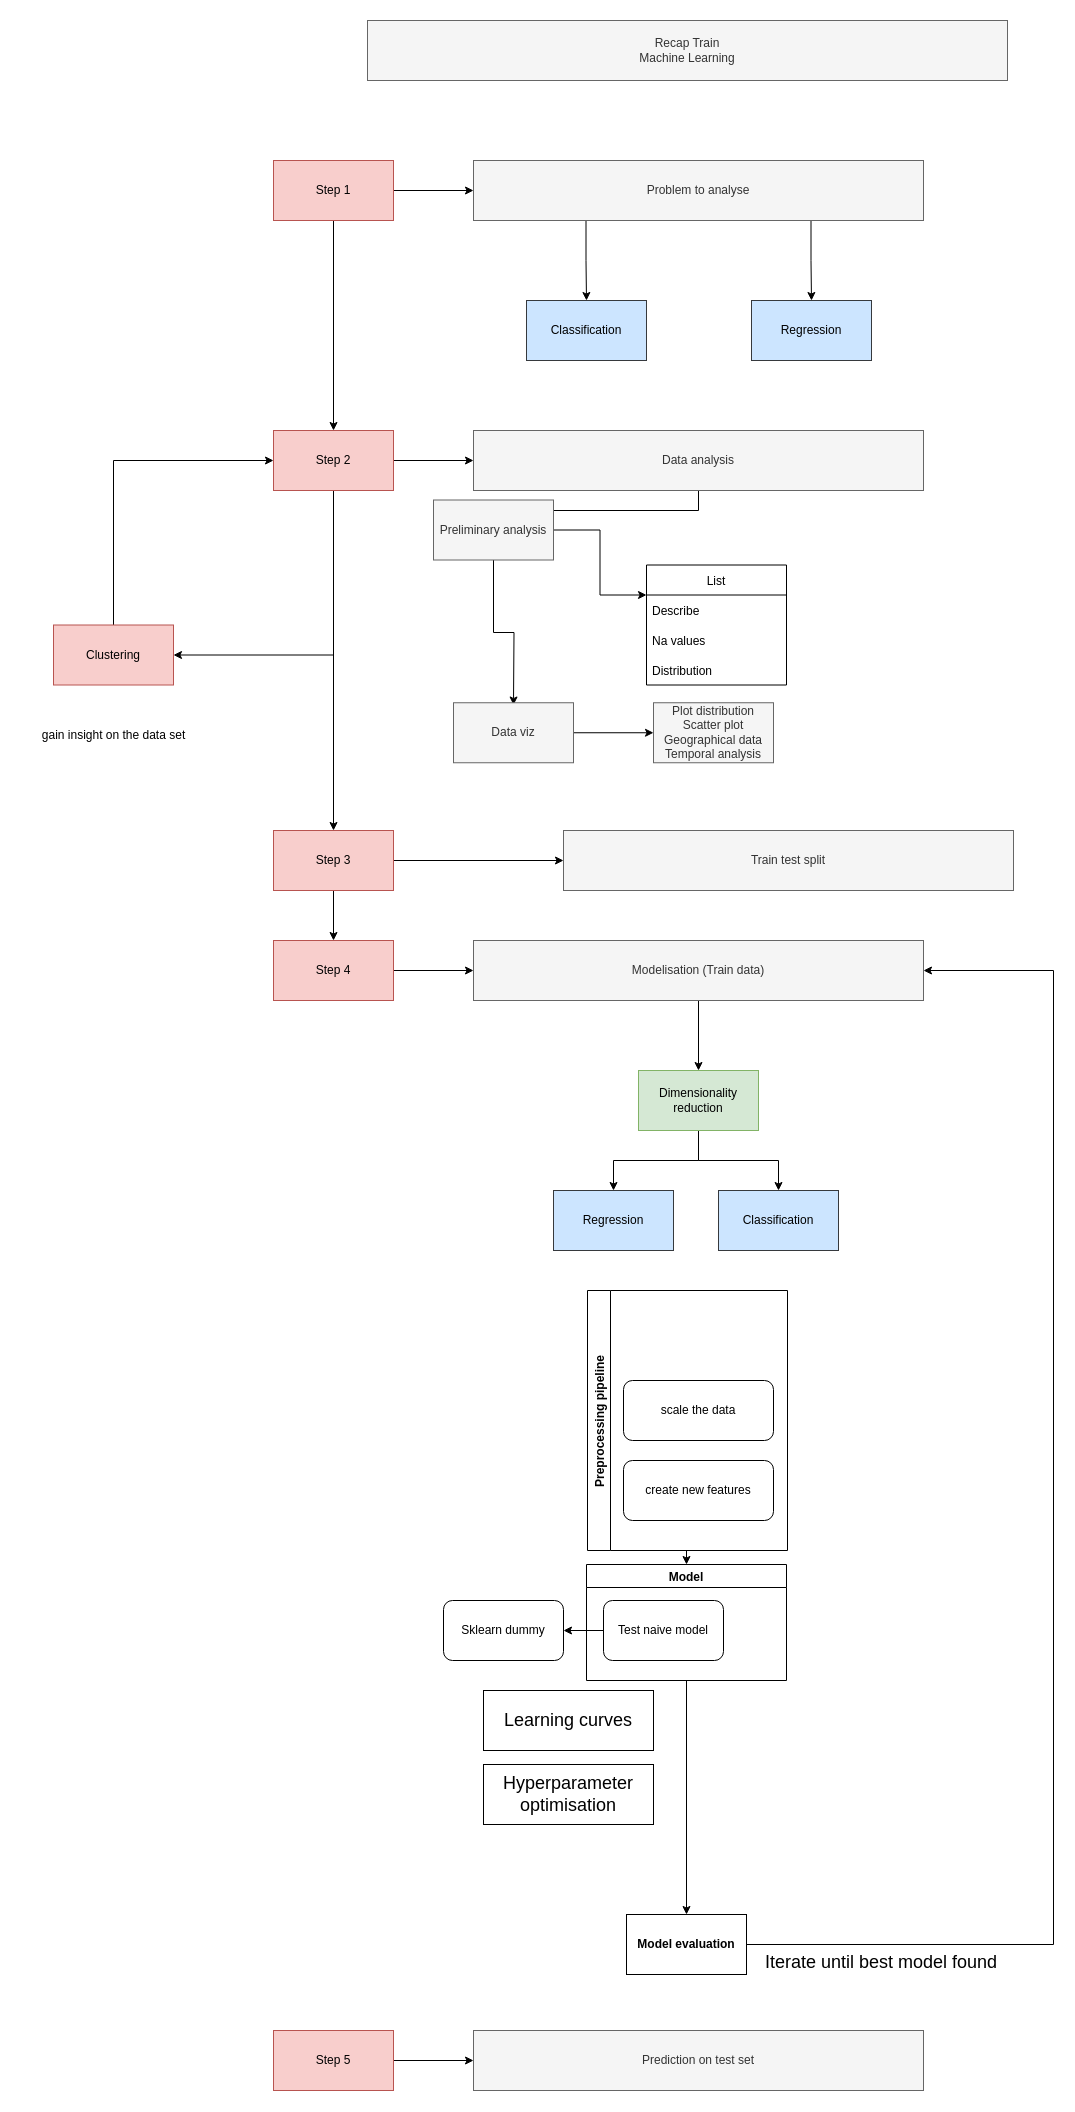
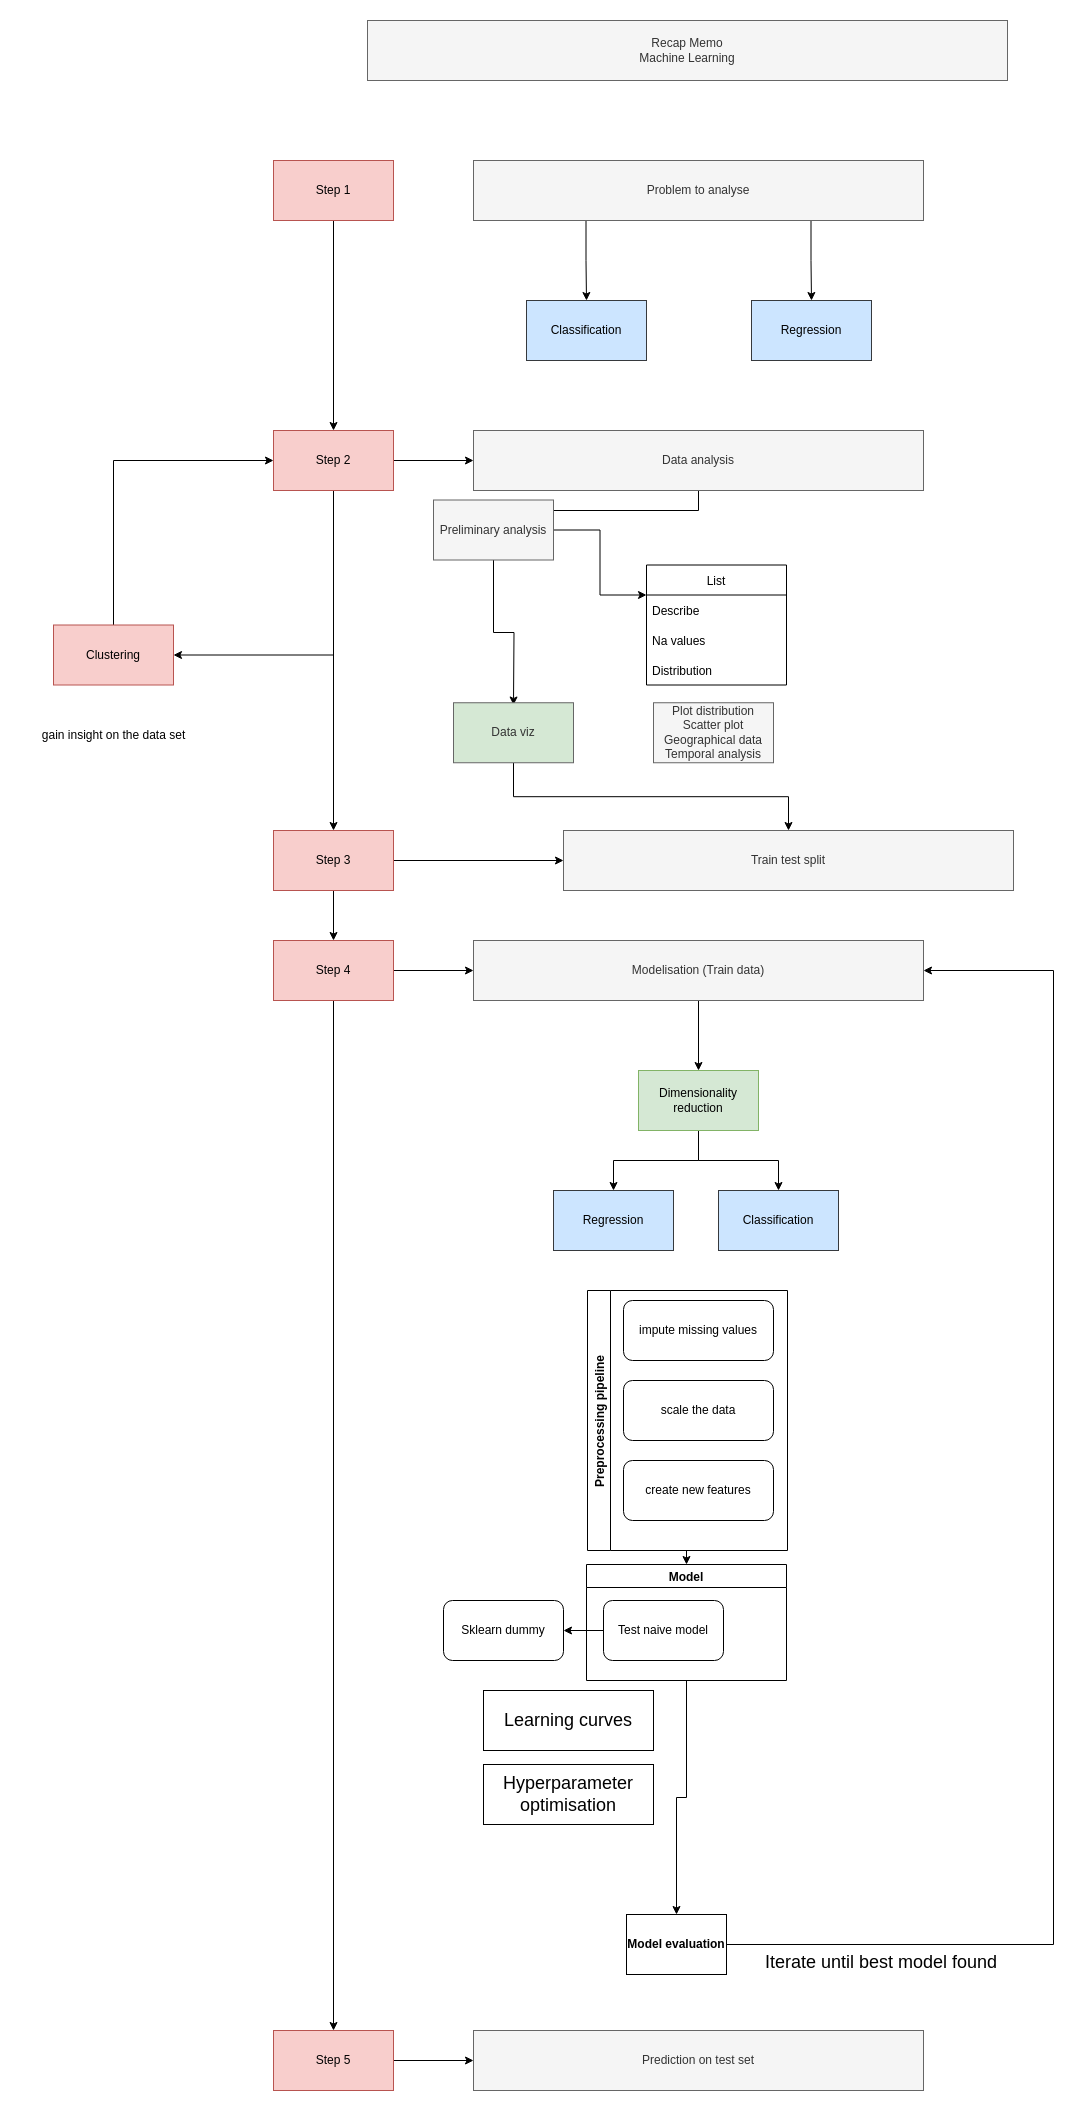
(688, 51) -> (688, 51)
(430, 191) -> none
(514, 733) -> (514, 733)
(610, 733) -> (648, 797)
none -> (699, 1331)
none -> (334, 1512)
(687, 1945) -> (677, 1945)
